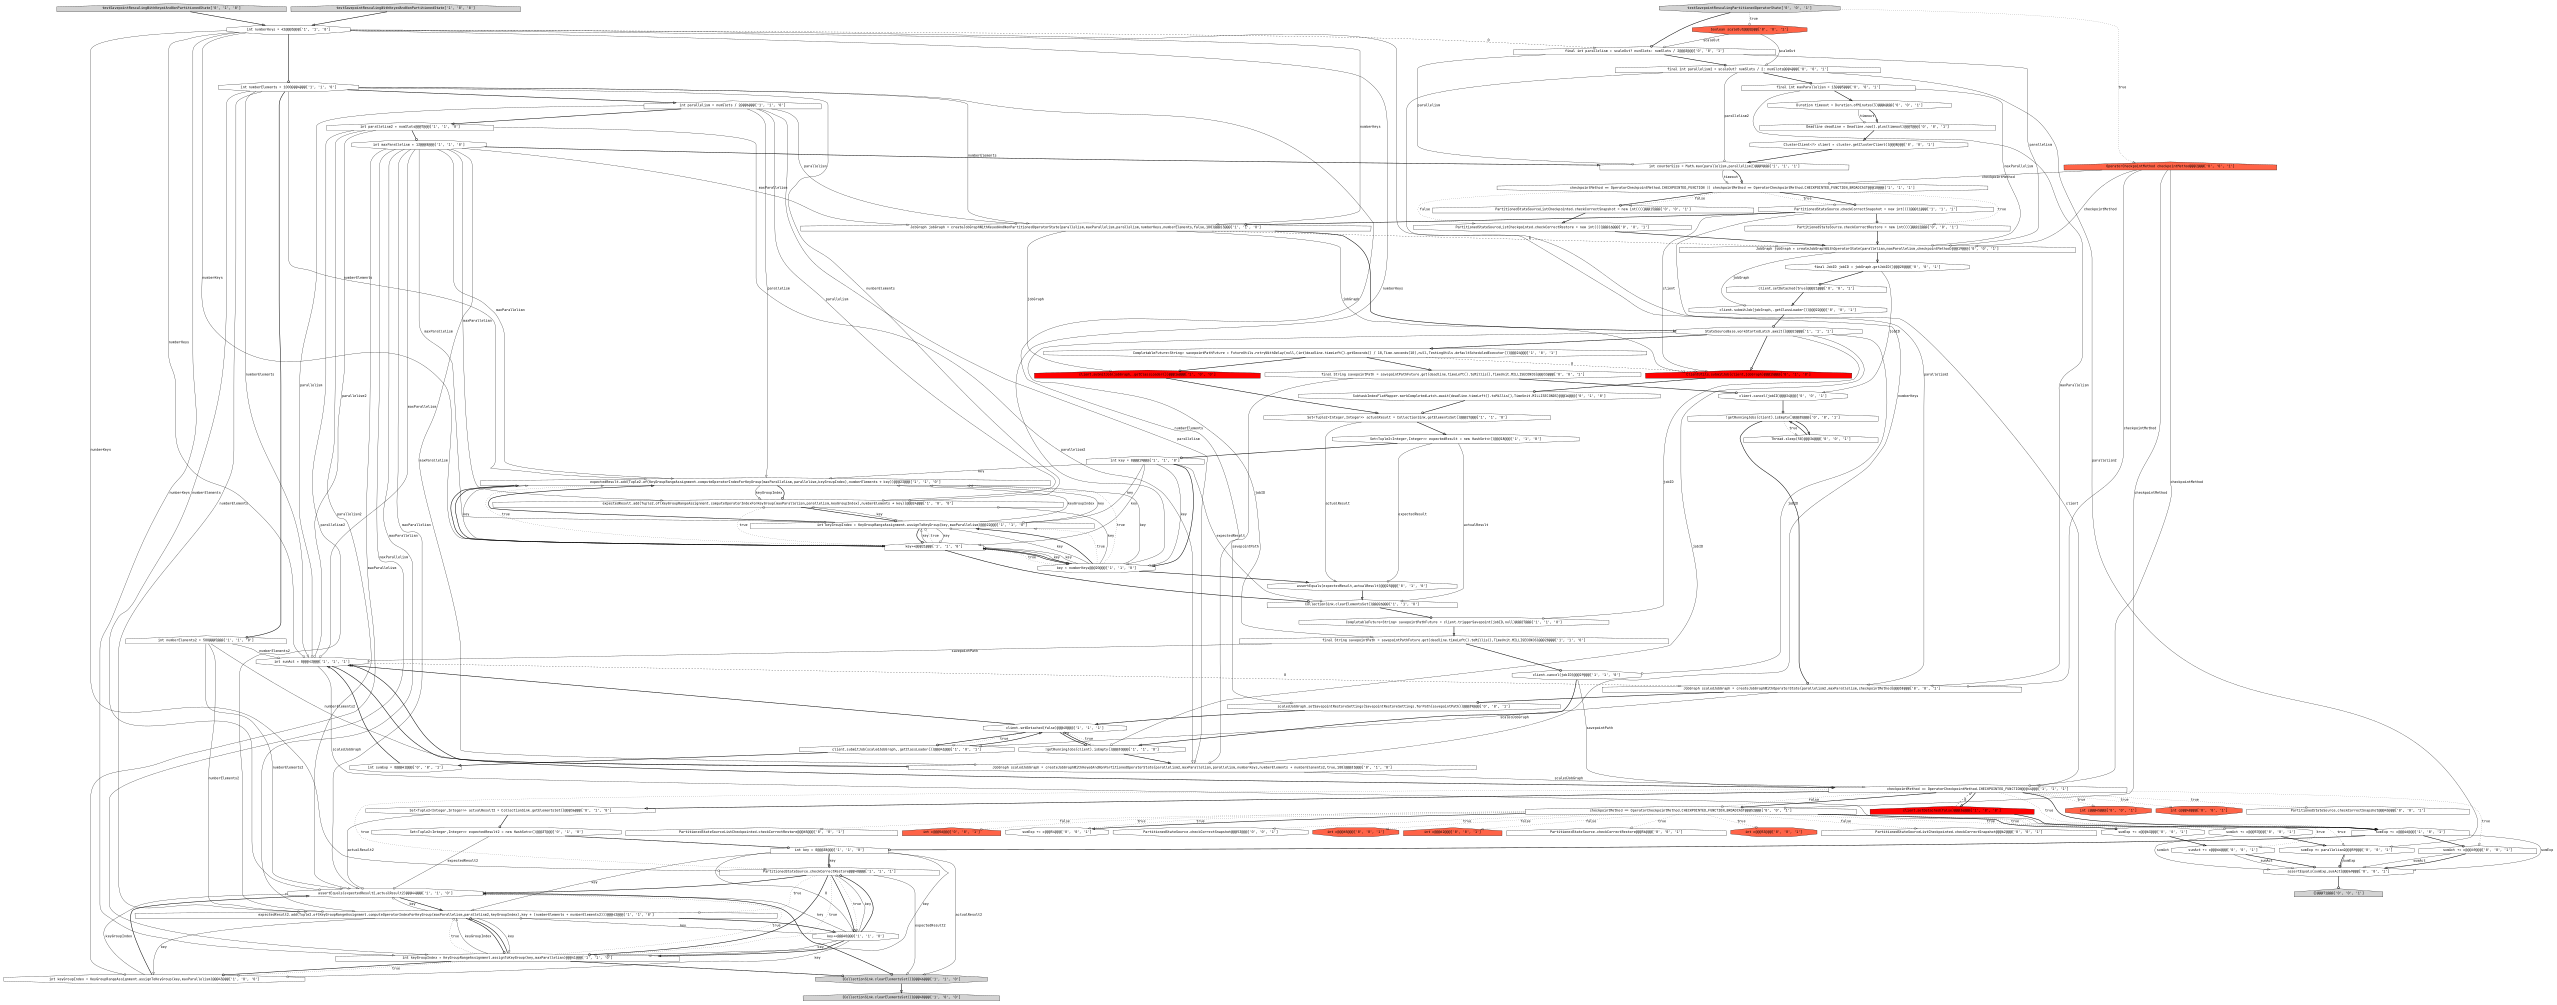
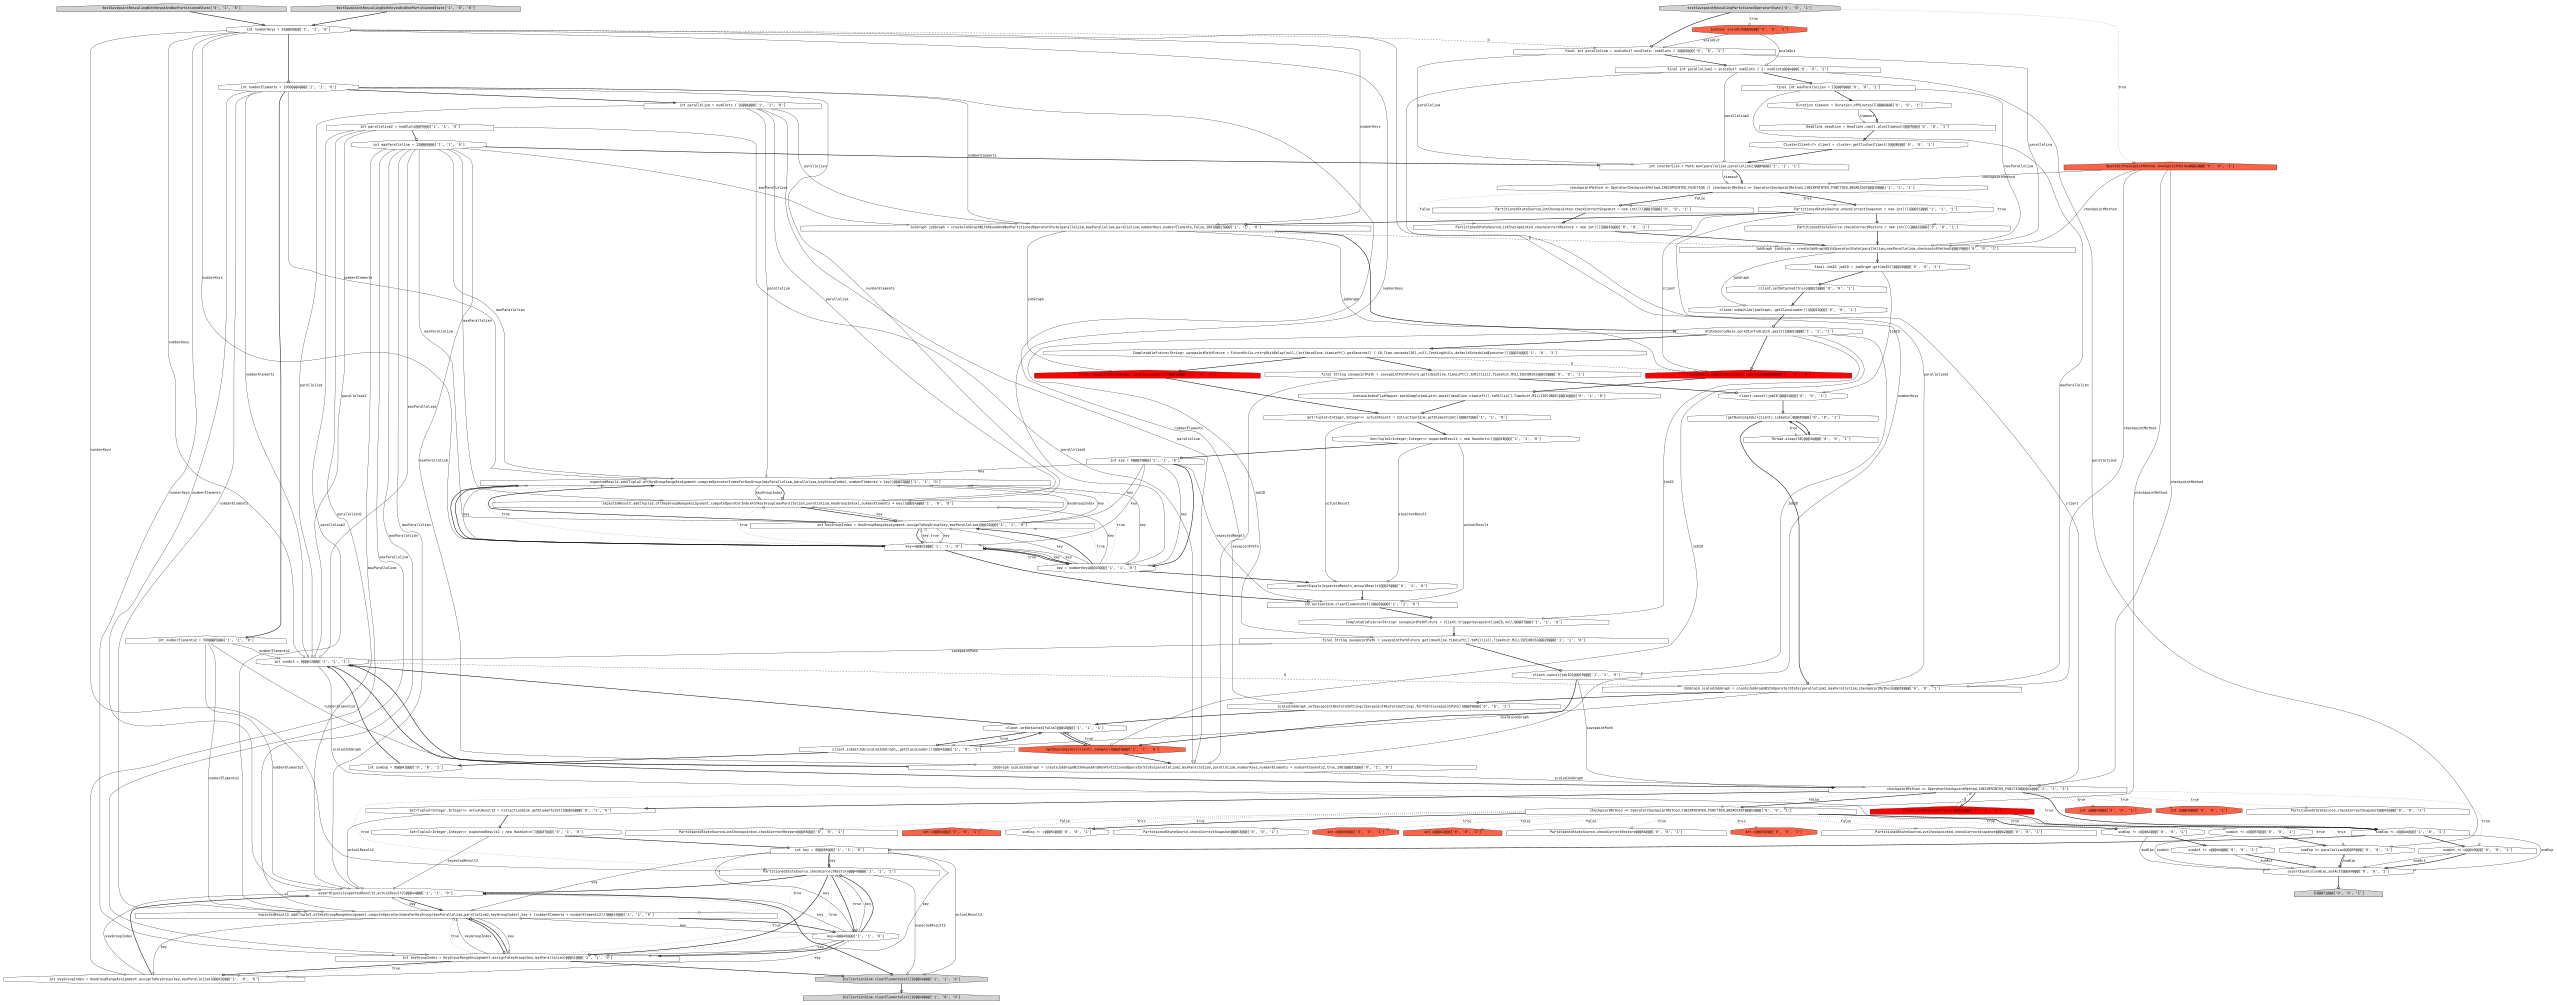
(568, 116) -> none
(1102, 750) -> (1102, 750)
none -> (2190, 866)
(826, 893) -> (826, 893)
